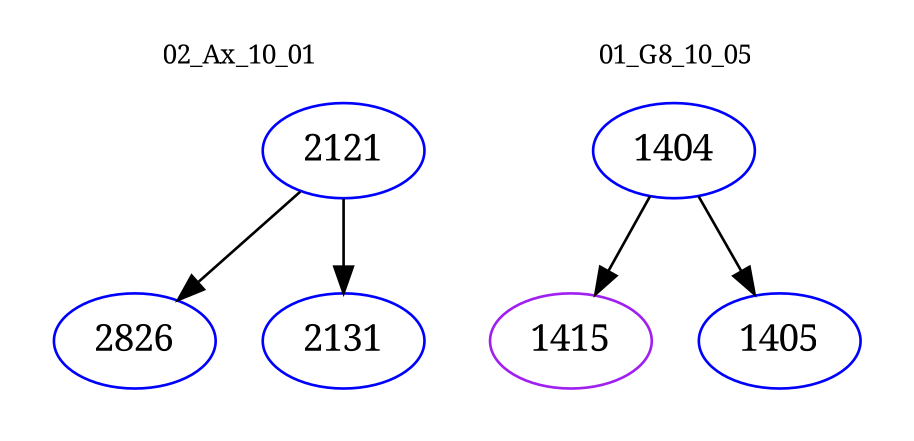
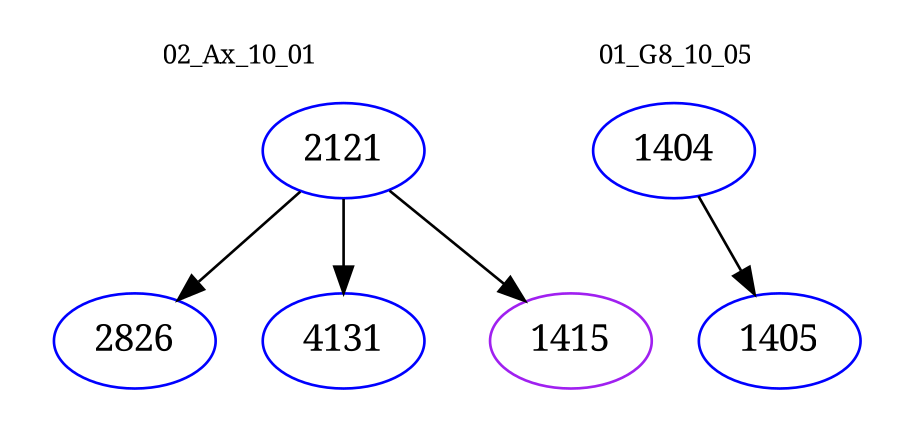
(629, 233) -> (430, 223)
(344, 341) -> (344, 341)
